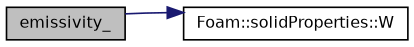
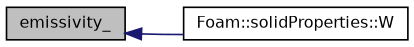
(146, 13) -> (163, 34)
